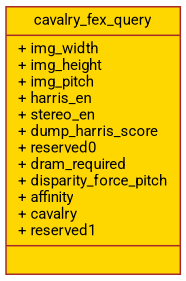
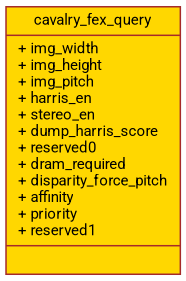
(48, 214) -> (48, 214)
